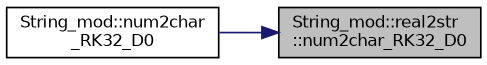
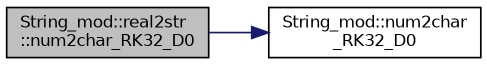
(241, 33) -> (230, 33)
